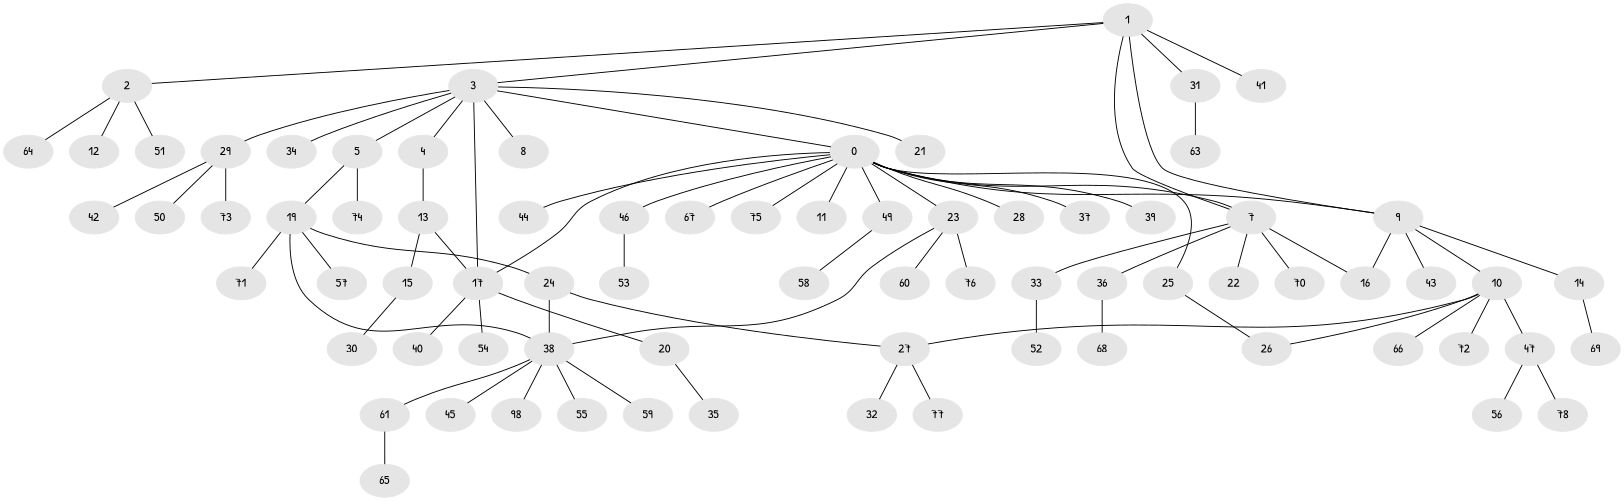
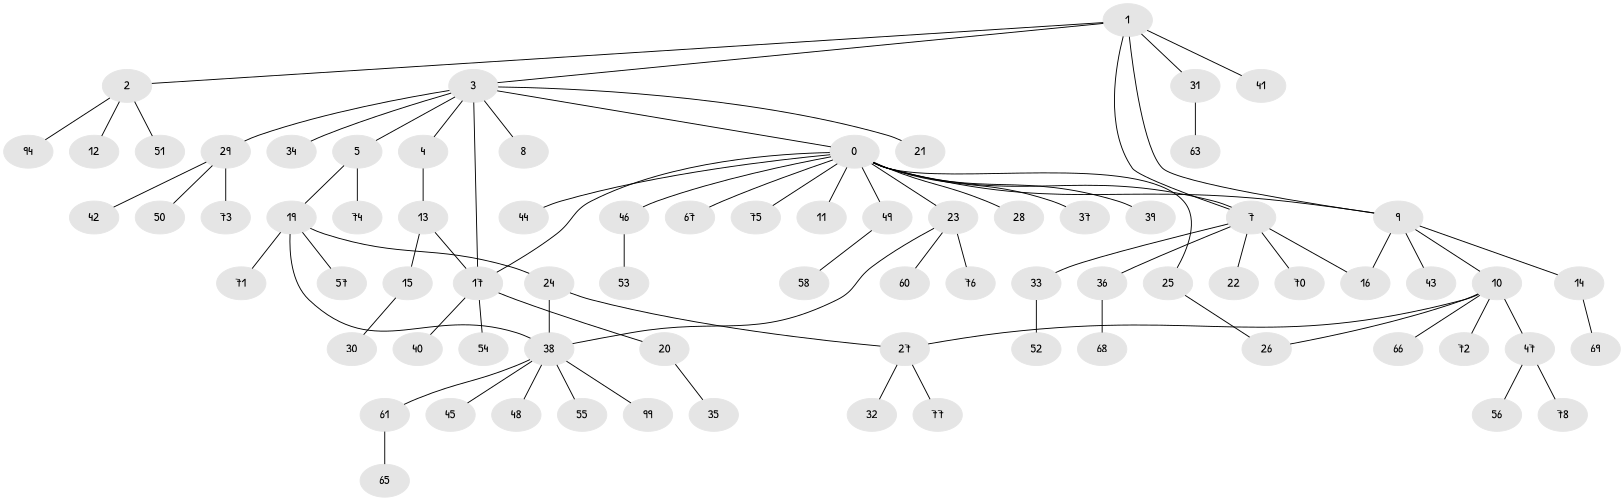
(28, 152) -> (28, 152)
(516, 415) -> (516, 415)
(648, 415) -> (648, 415)
